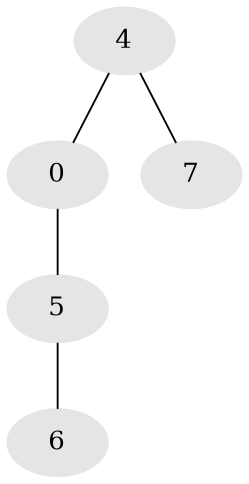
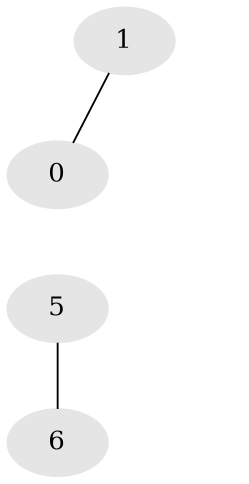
(125, 41) -> (125, 41)
(192, 175) -> none
(58, 242) -> none
